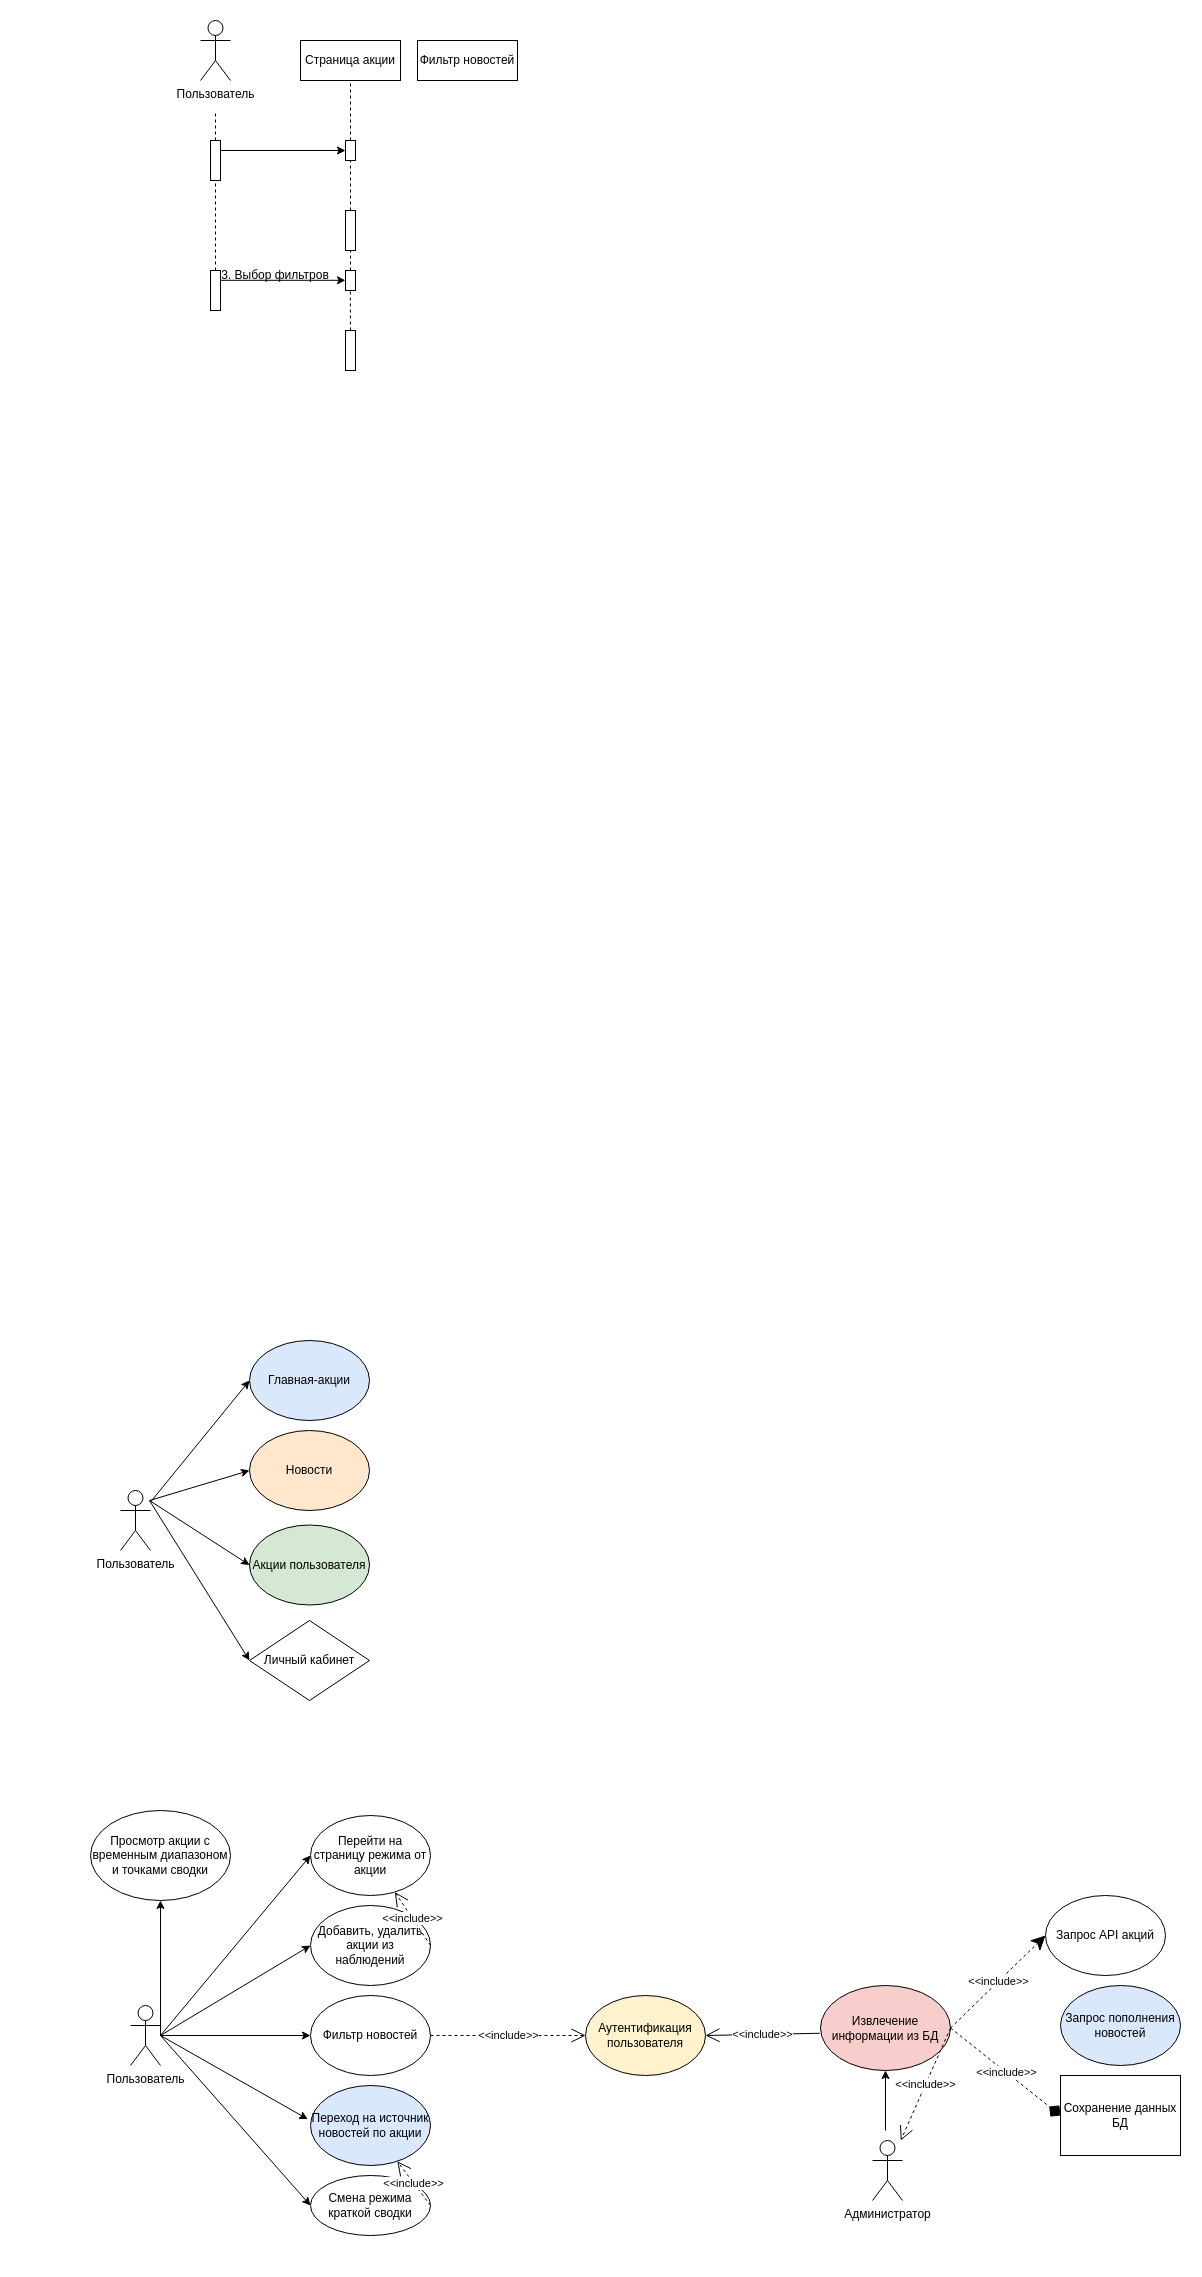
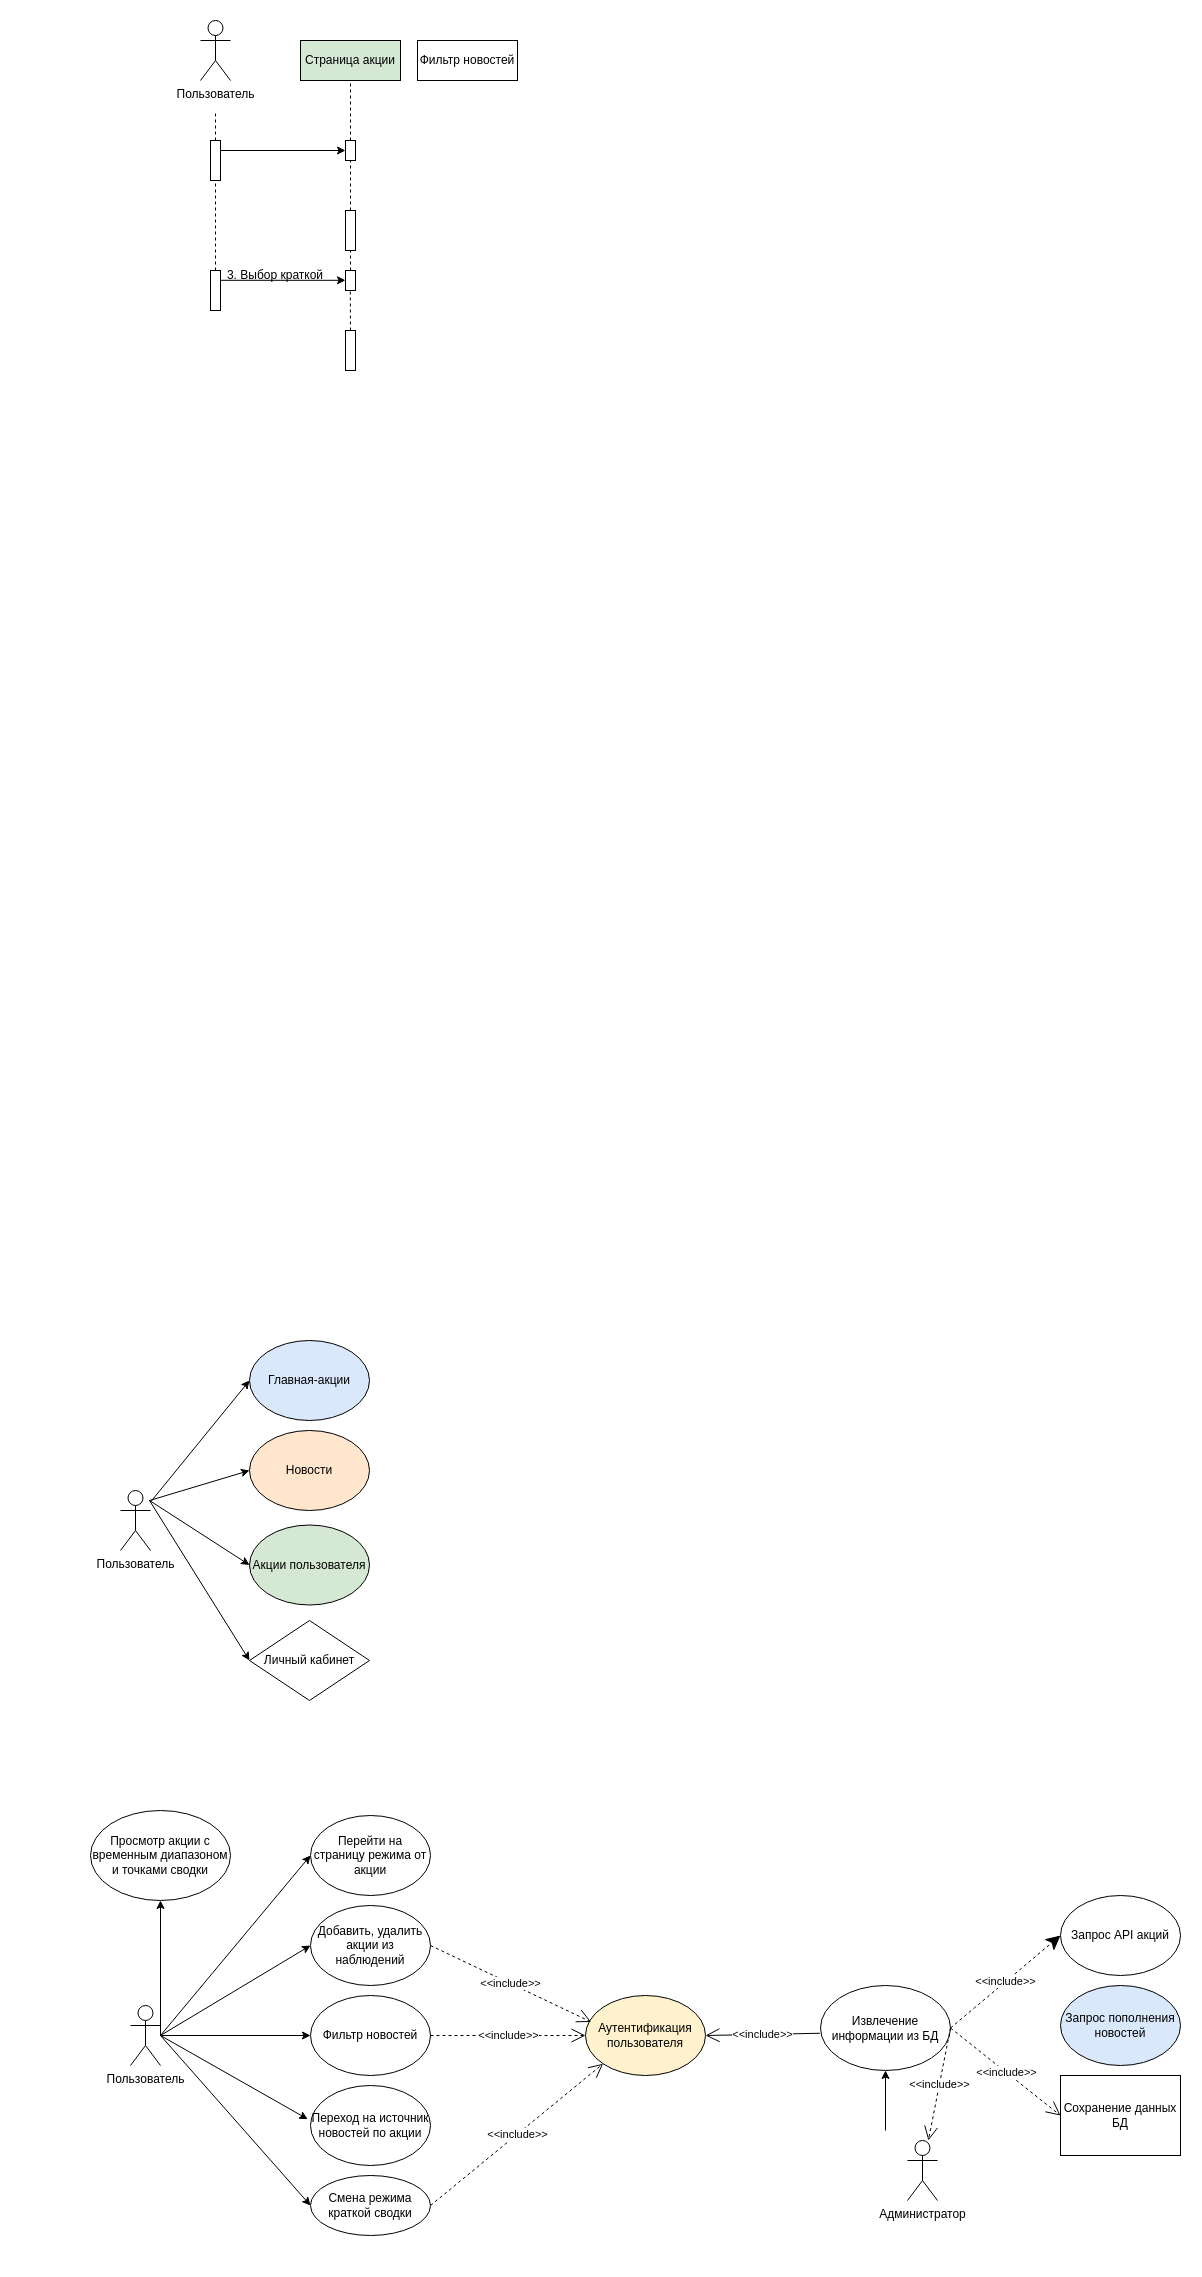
(351, 61) -> (351, 61)
(276, 276) -> (276, 276)
(413, 1920) -> (509, 1983)
(1106, 1936) -> (1121, 1936)
(886, 2028) -> (886, 2028)
(1048, 2106) -> (1052, 2109)
(371, 2126) -> (371, 2126)
(888, 2171) -> (923, 2171)
(415, 2185) -> (516, 2136)
